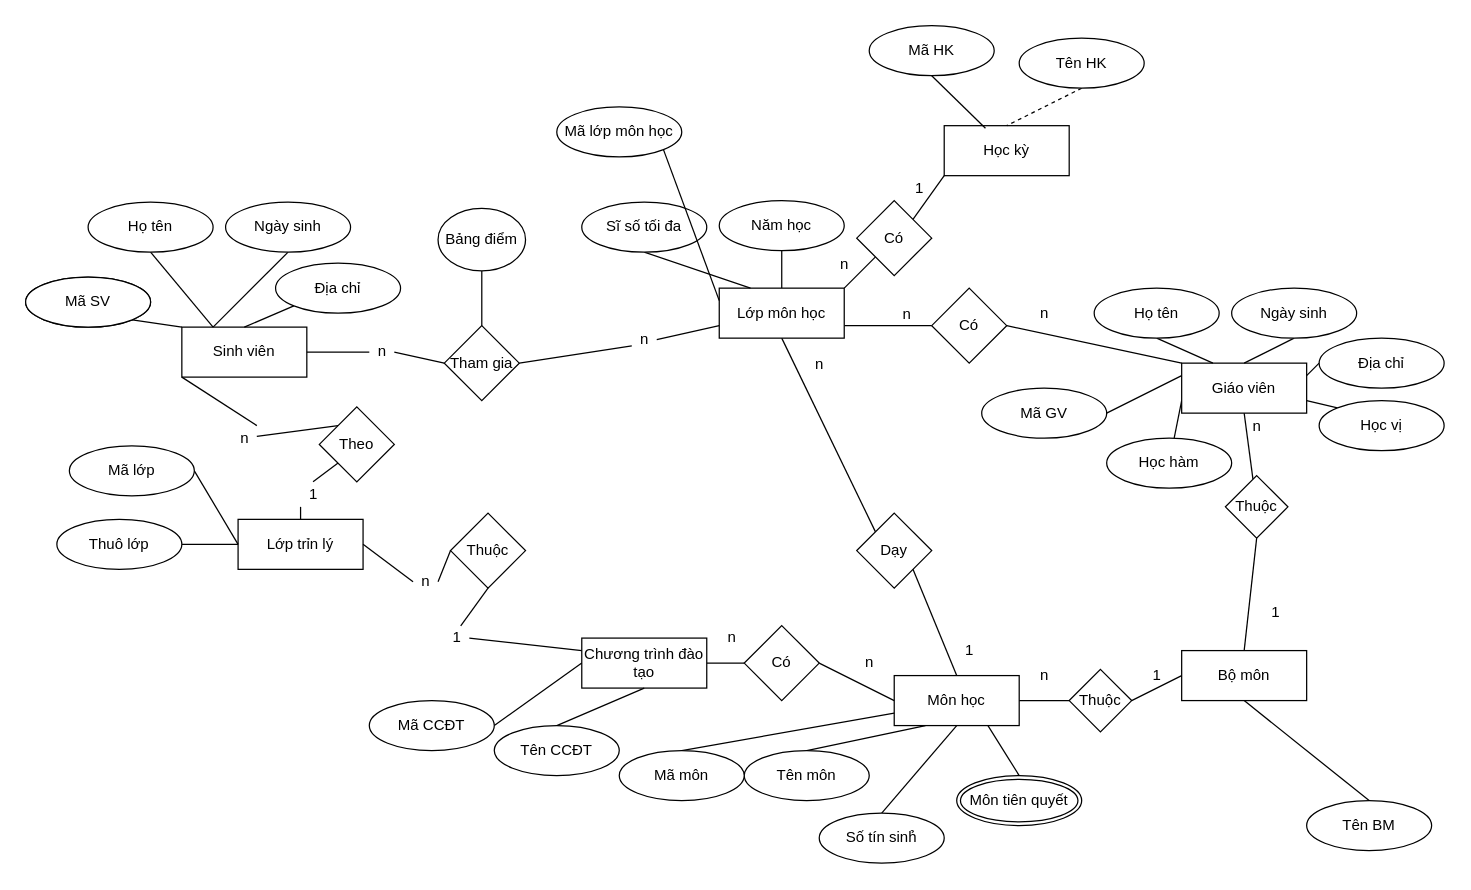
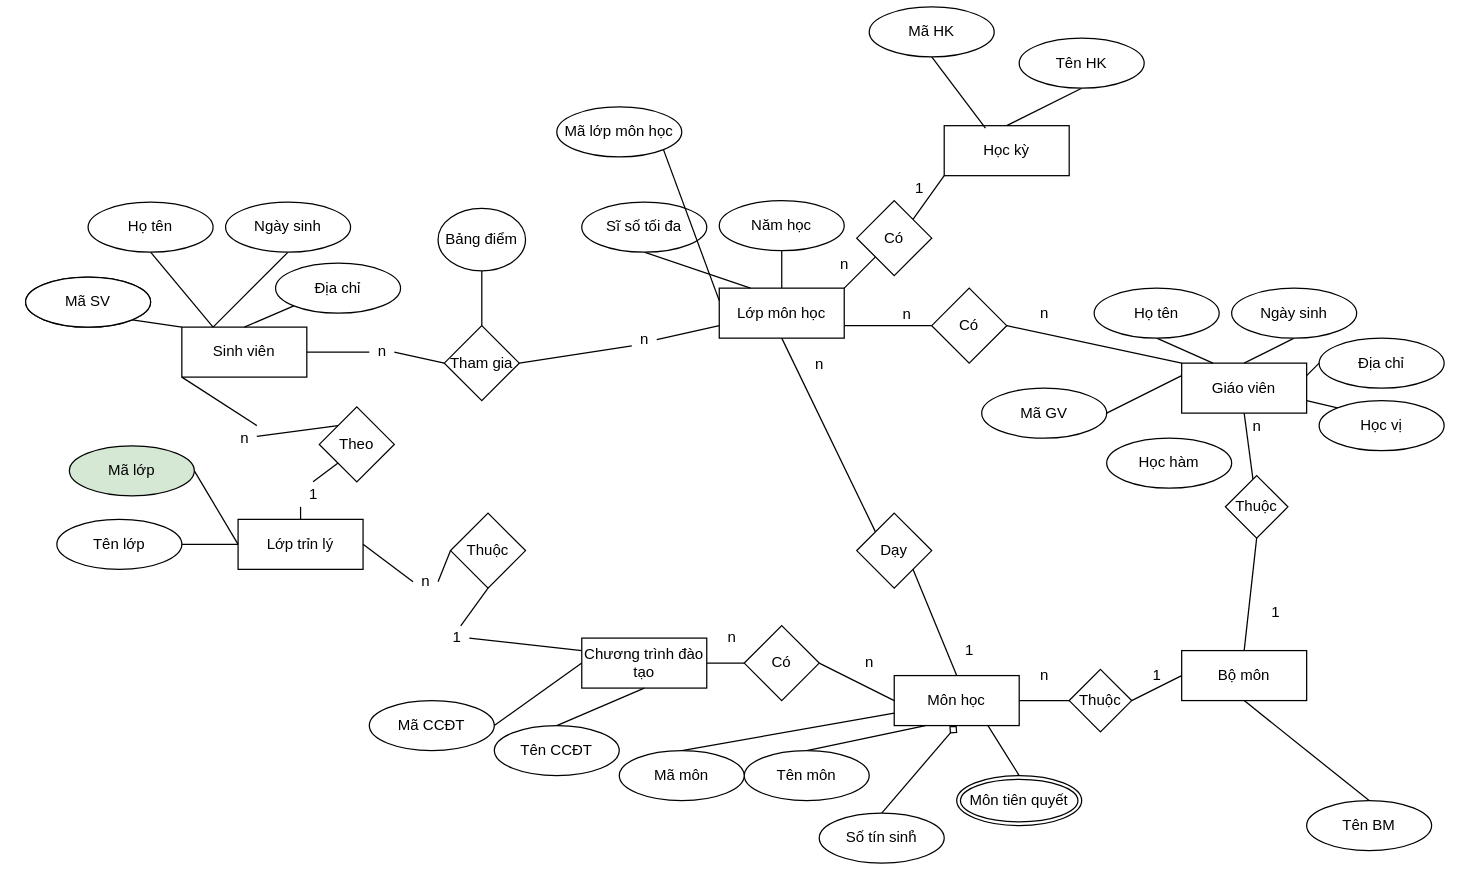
(932, 51) -> (932, 32)
(1043, 108) -> (1043, 108)
(1178, 419) -> none
(132, 471) -> (132, 471)
(119, 544) -> (119, 544)
(953, 730) -> (950, 734)
